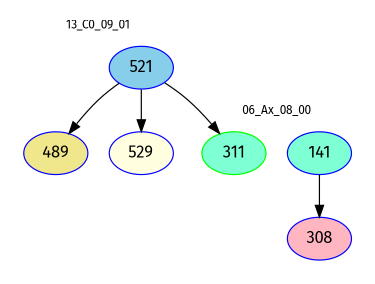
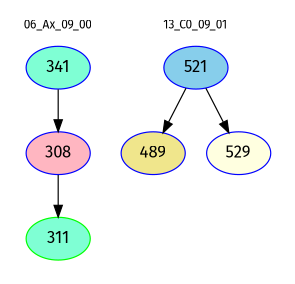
(200, 111) -> (58, 190)
(277, 111) -> (58, 26)
(319, 153) -> (58, 68)
